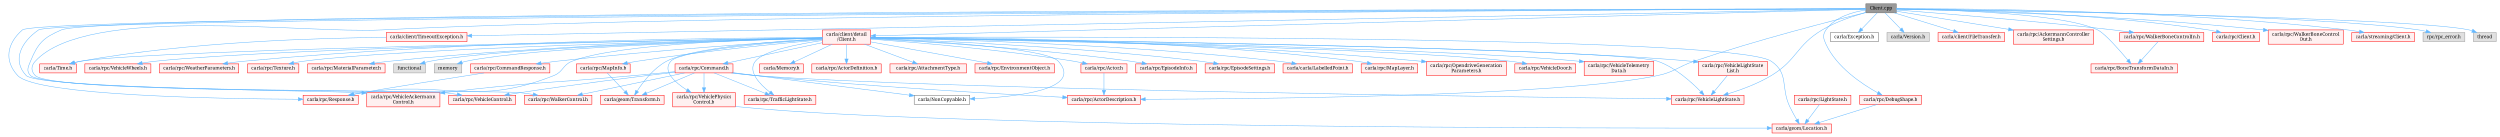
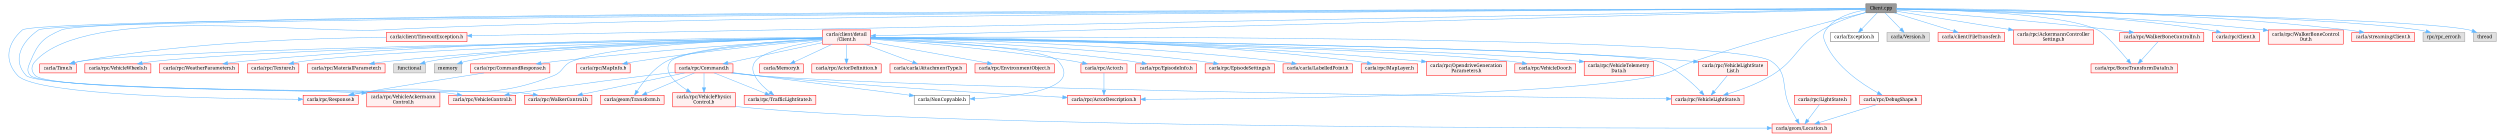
(928, 68) -> (928, 68)
(560, 82) -> none
(616, 83) -> none
